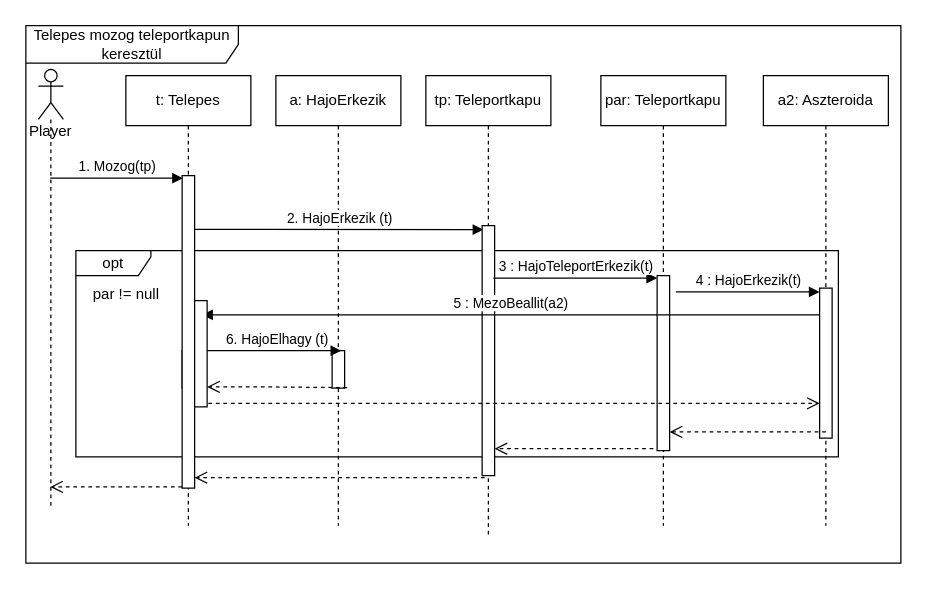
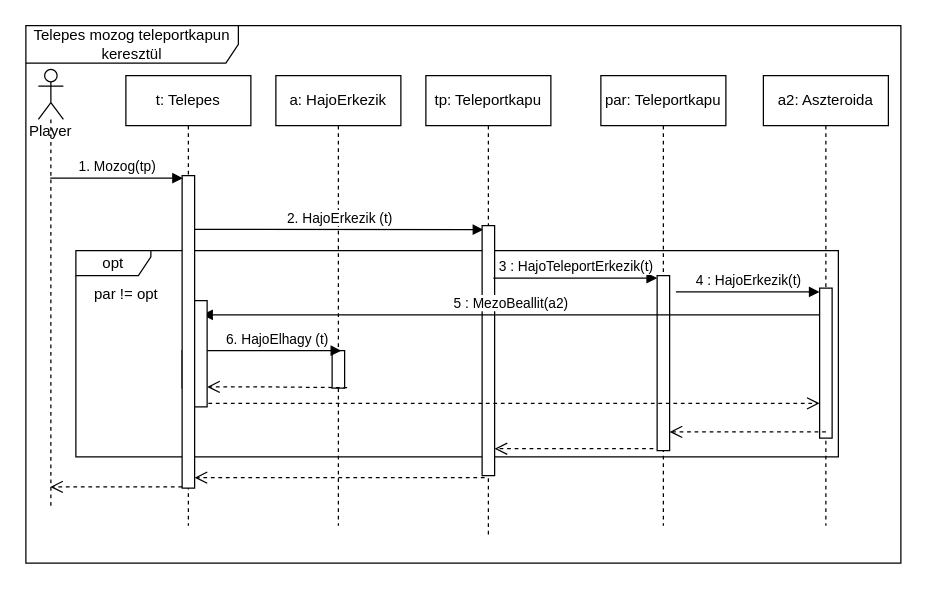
(126, 294) -> (126, 294)
